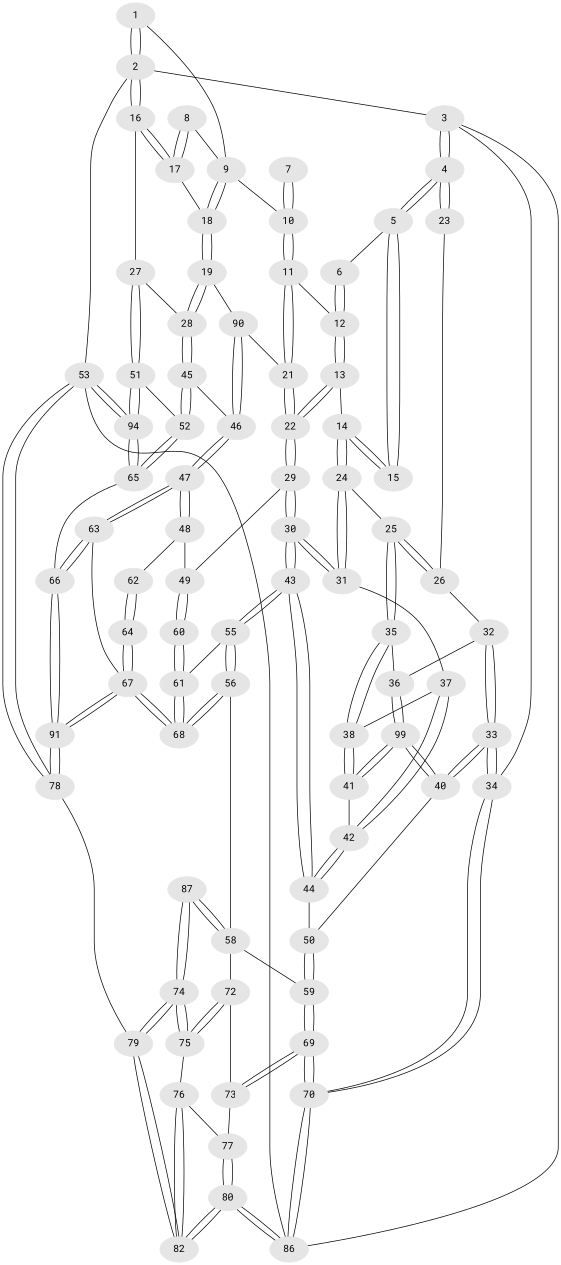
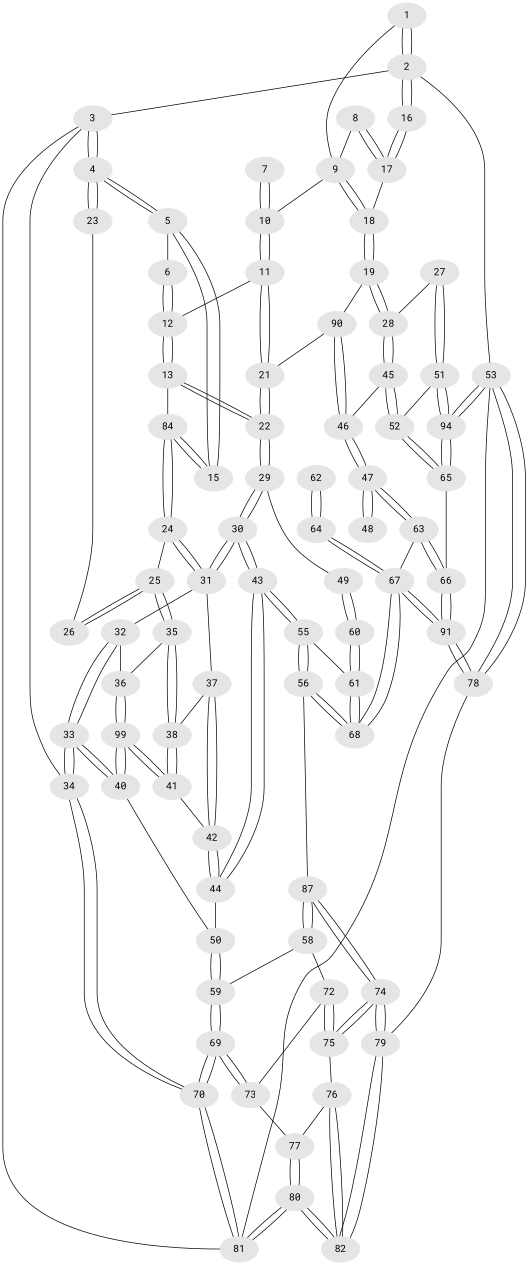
(136, 196) -> none
(342, 427) -> (168, 427)
(159, 555) -> none
(185, 555) -> none
(464, 607) -> (163, 607)
(231, 812) -> (306, 787)
(289, 1249) -> (239, 1249)
